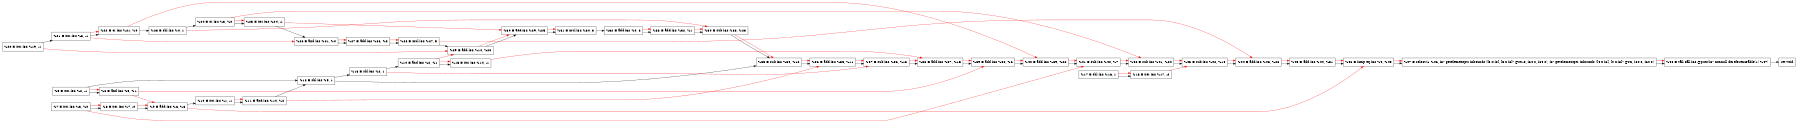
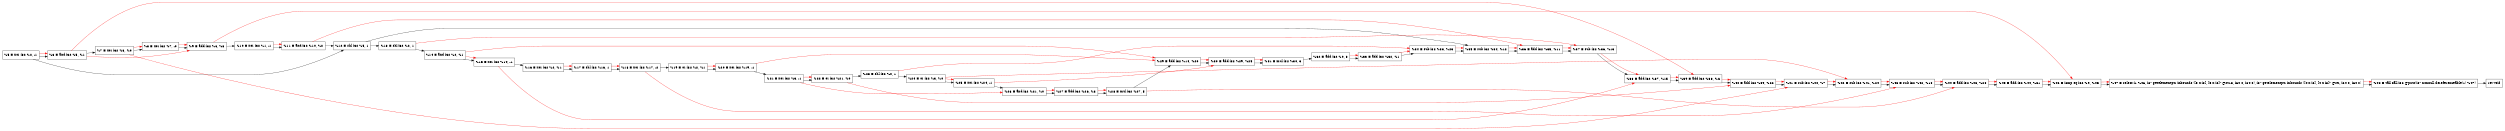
none -> (90, 53)
none -> (543, 68)
none -> (688, 68)
